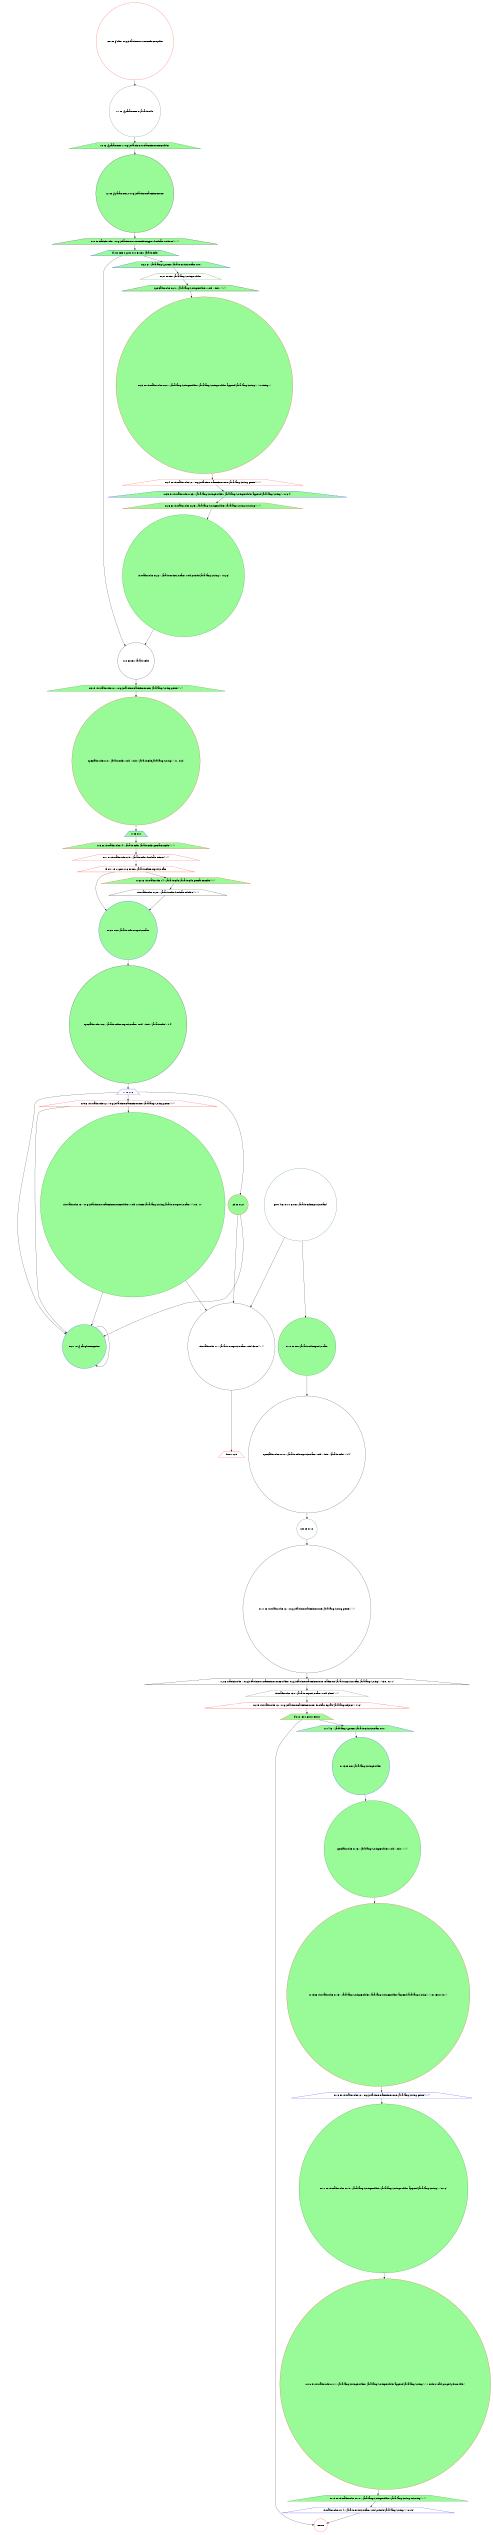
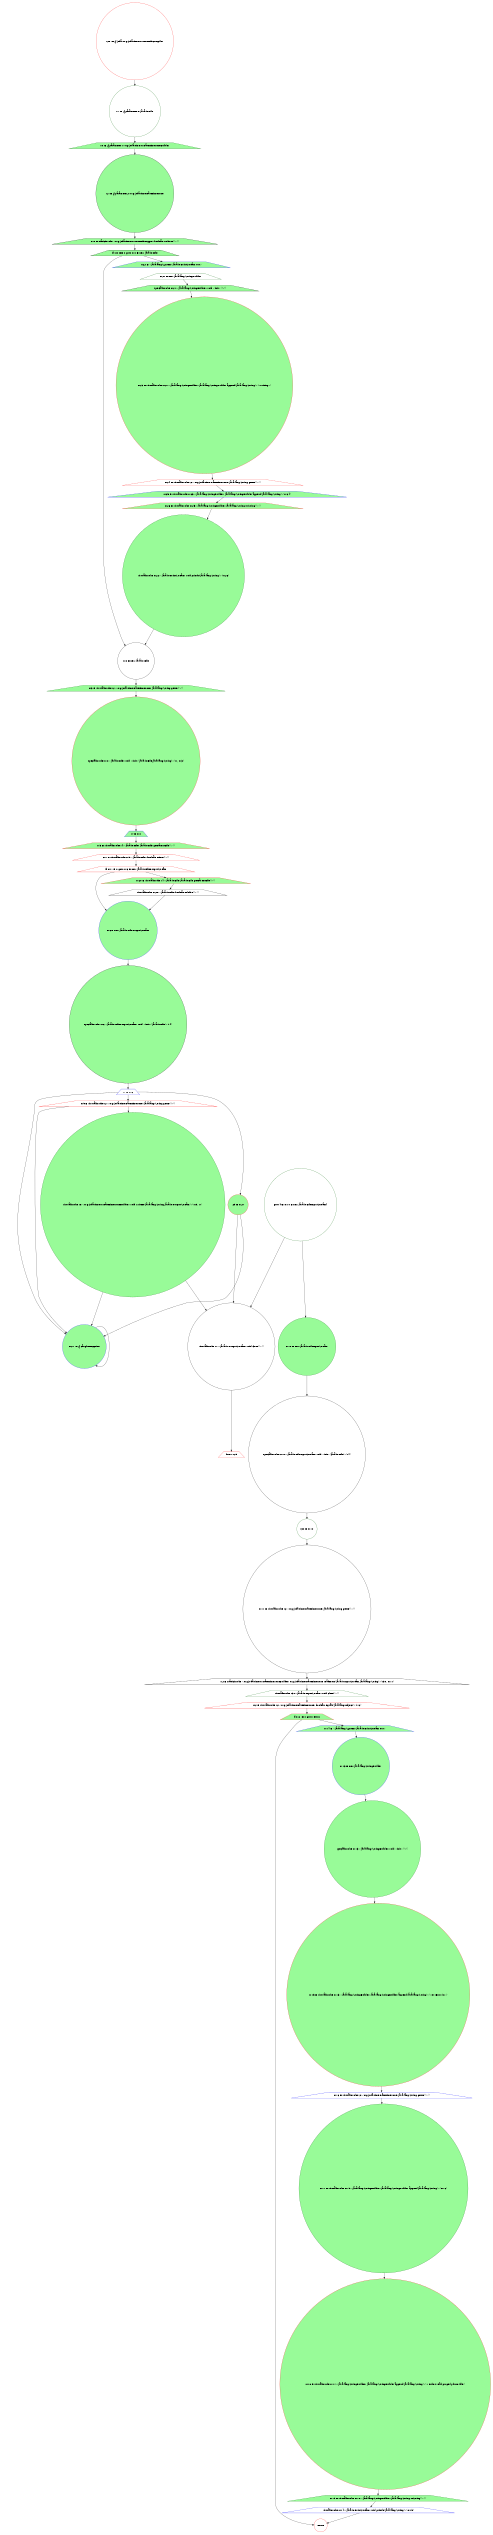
(135, 41) -> (135, 41)
(135, 253) -> (135, 253)
(175, 270) -> none
